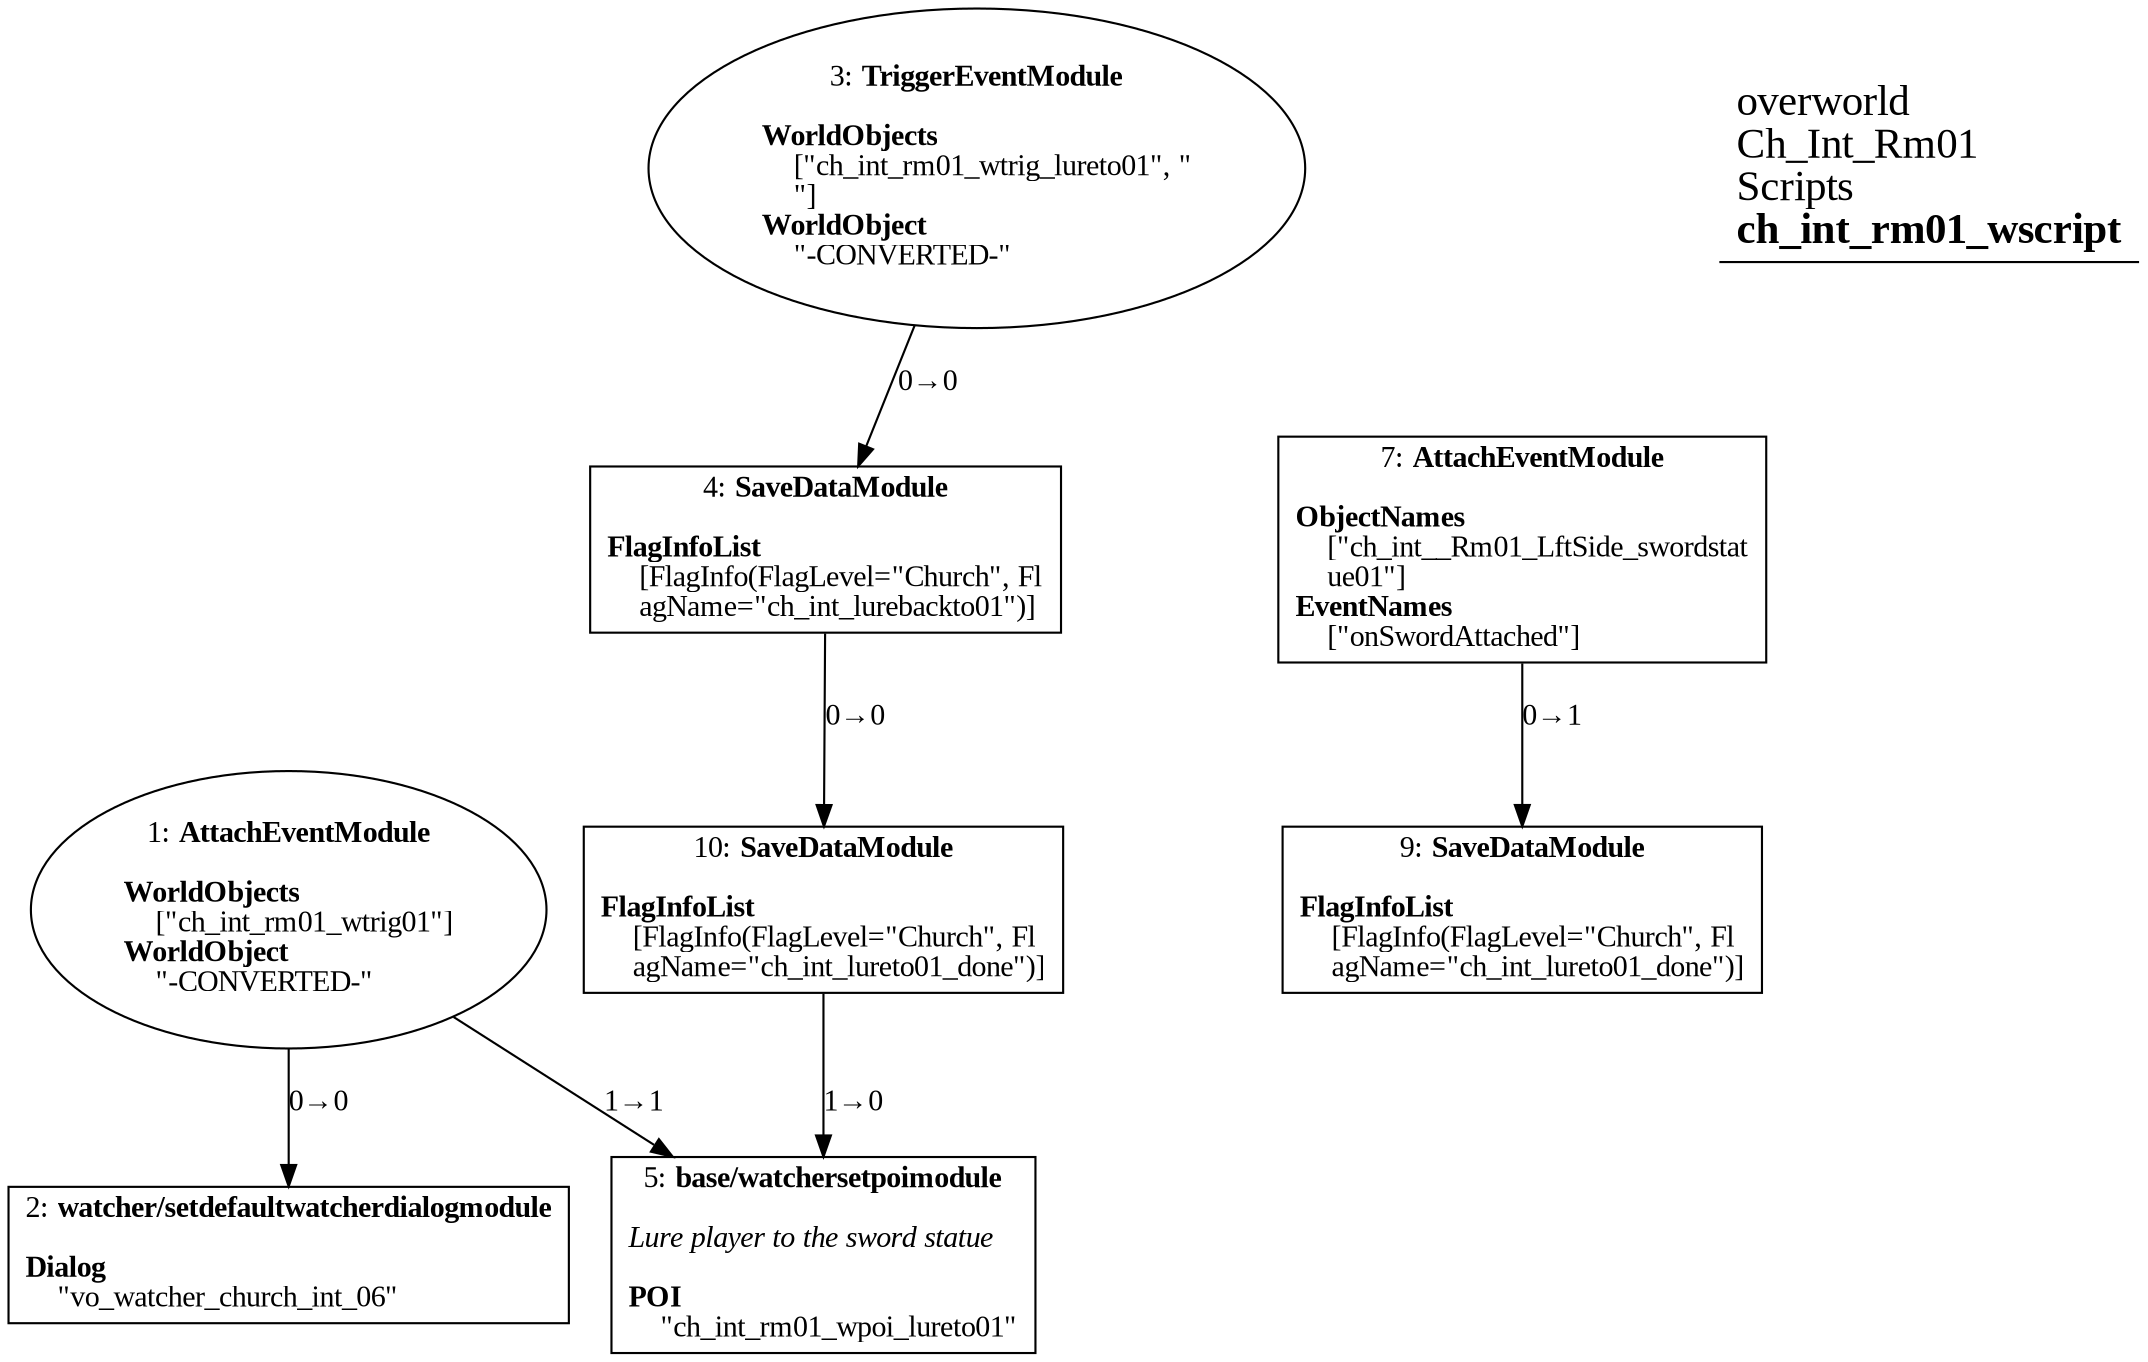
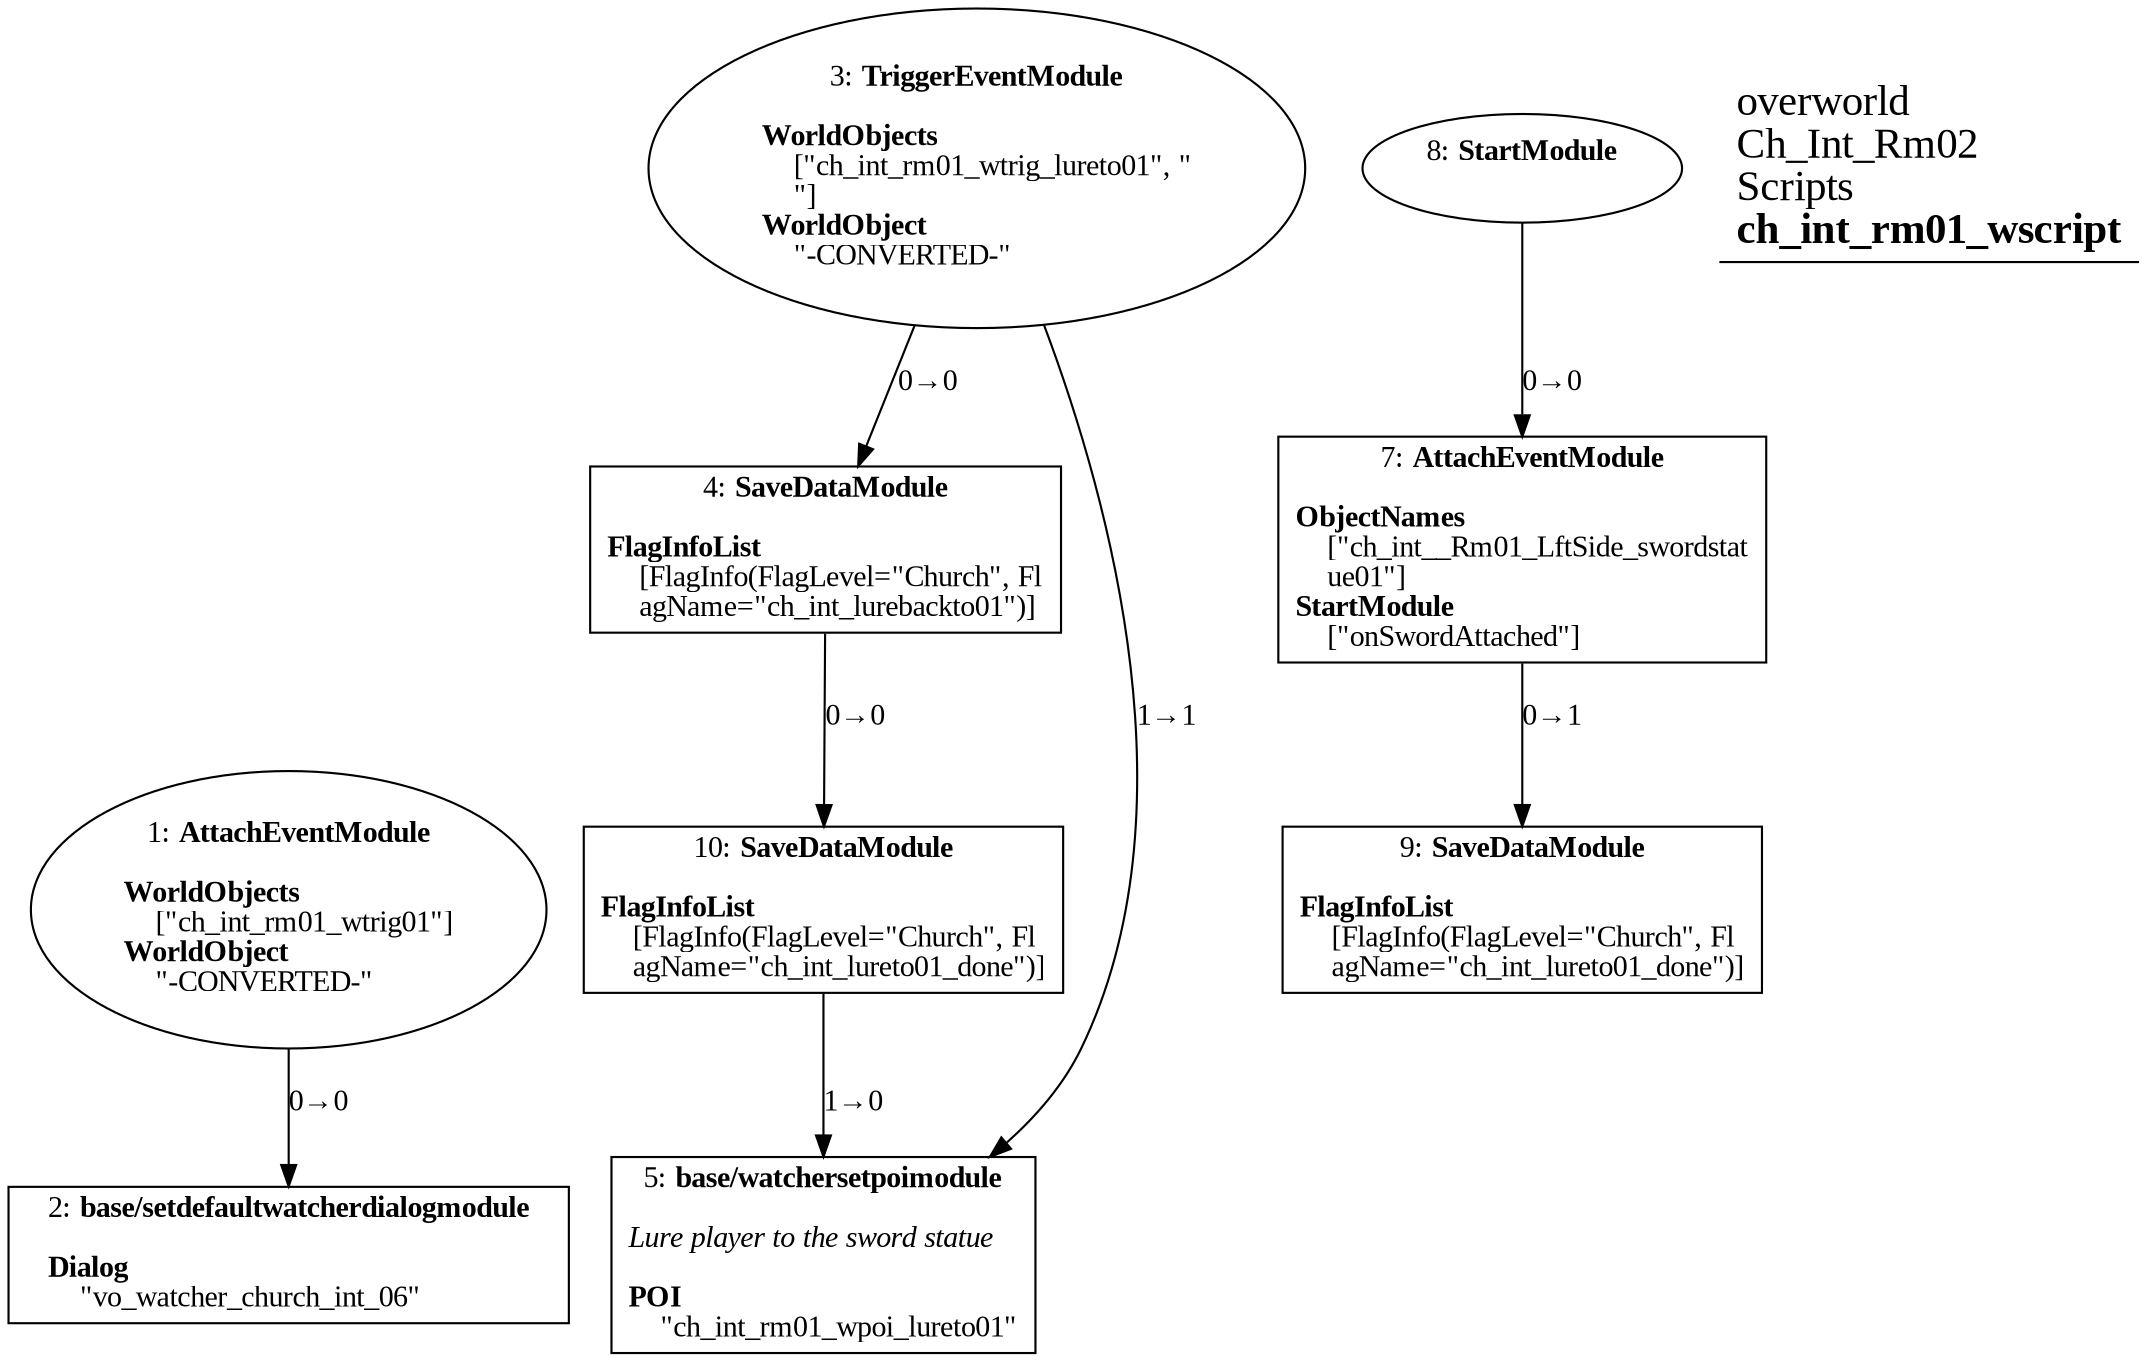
(1858, 145) -> (1858, 145)
none -> (1522, 168)
(1374, 607) -> (1375, 607)
(554, 1081) -> (1136, 745)
(305, 1208) -> (305, 1208)
